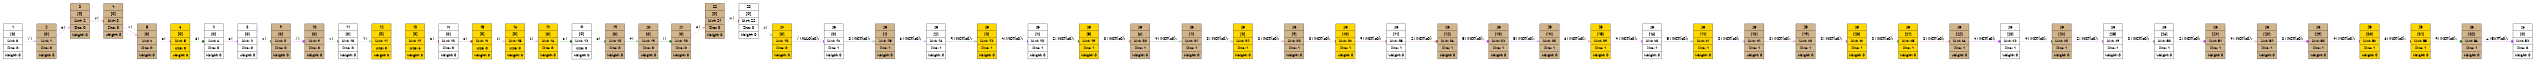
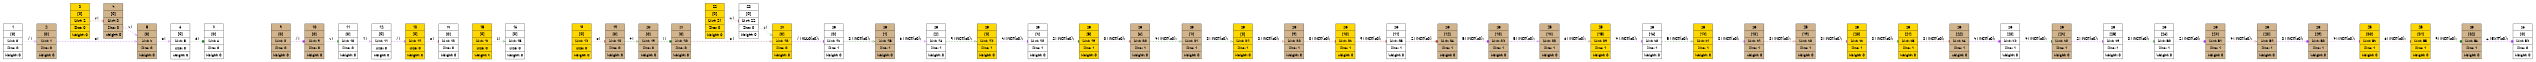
(80, 21) -> (80, 21)
(715, 21) -> (715, 21)
(62, 32) -> (96, 41)
(697, 32) -> (730, 41)
(163, 41) -> (163, 41)
(180, 41) -> (180, 41)
(247, 41) -> none
(364, 41) -> (364, 41)
(381, 41) -> (381, 41)
none -> (398, 41)
(464, 41) -> none
(497, 41) -> (497, 41)
(515, 41) -> (515, 41)
(548, 41) -> none
(582, 41) -> (582, 41)
(598, 41) -> (598, 41)
(415, 48) -> (415, 48)
(482, 55) -> (482, 55)
